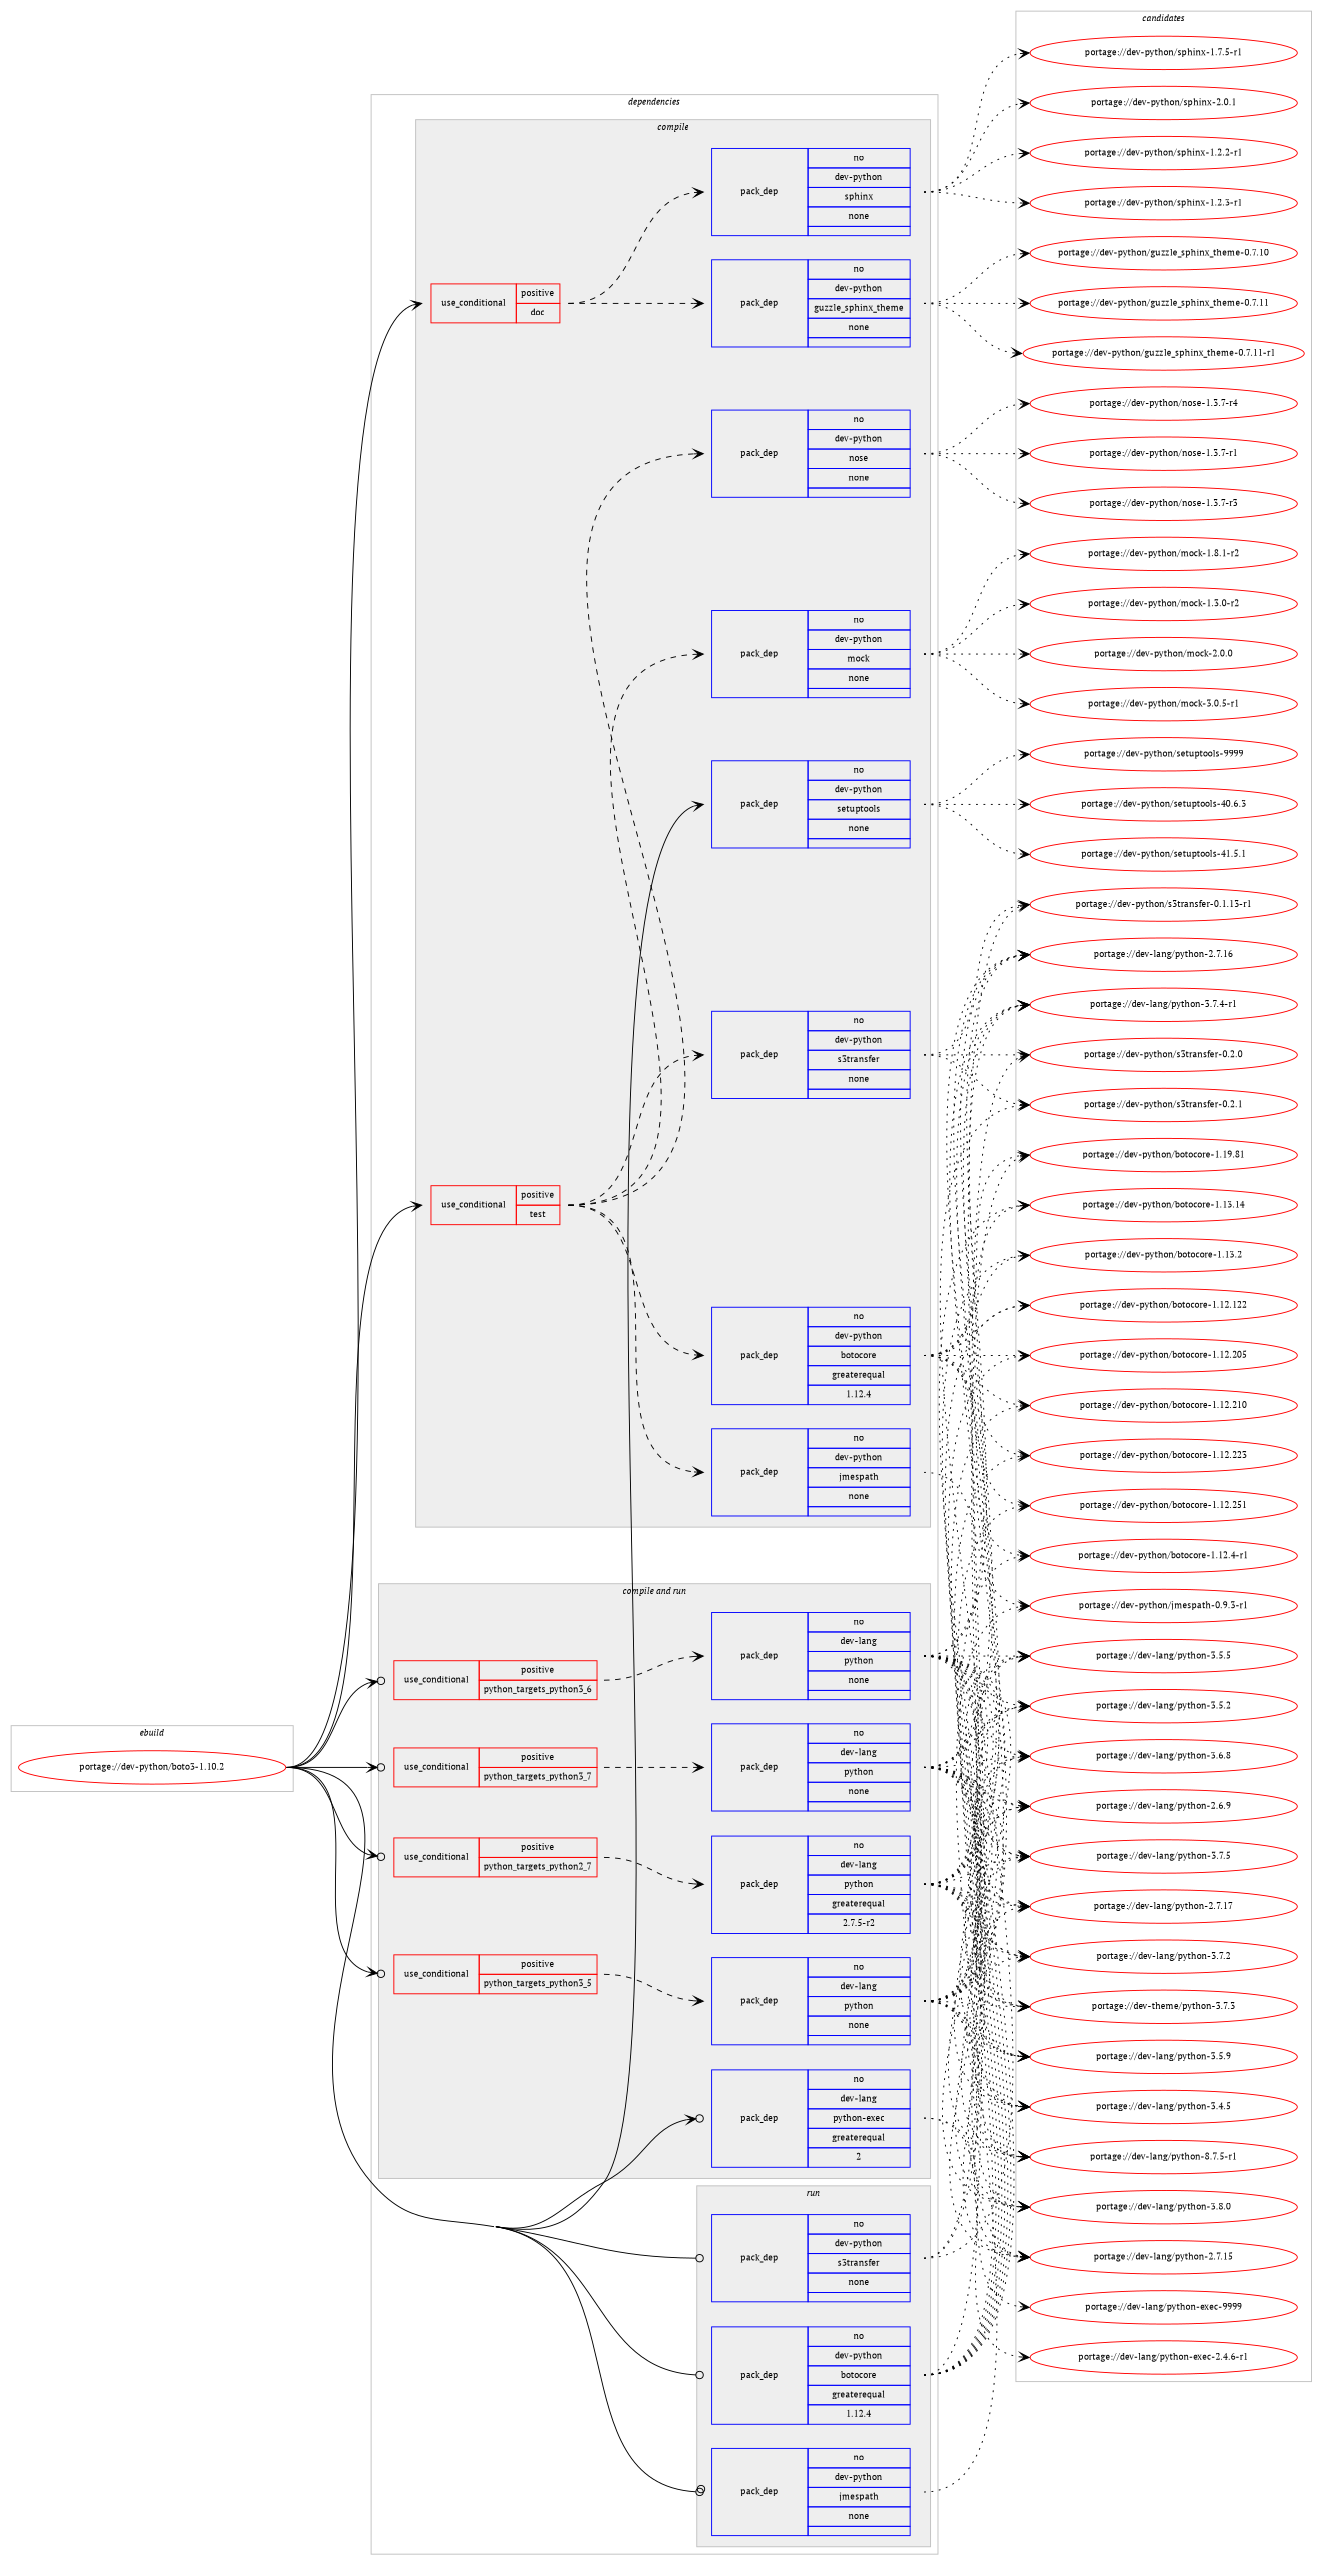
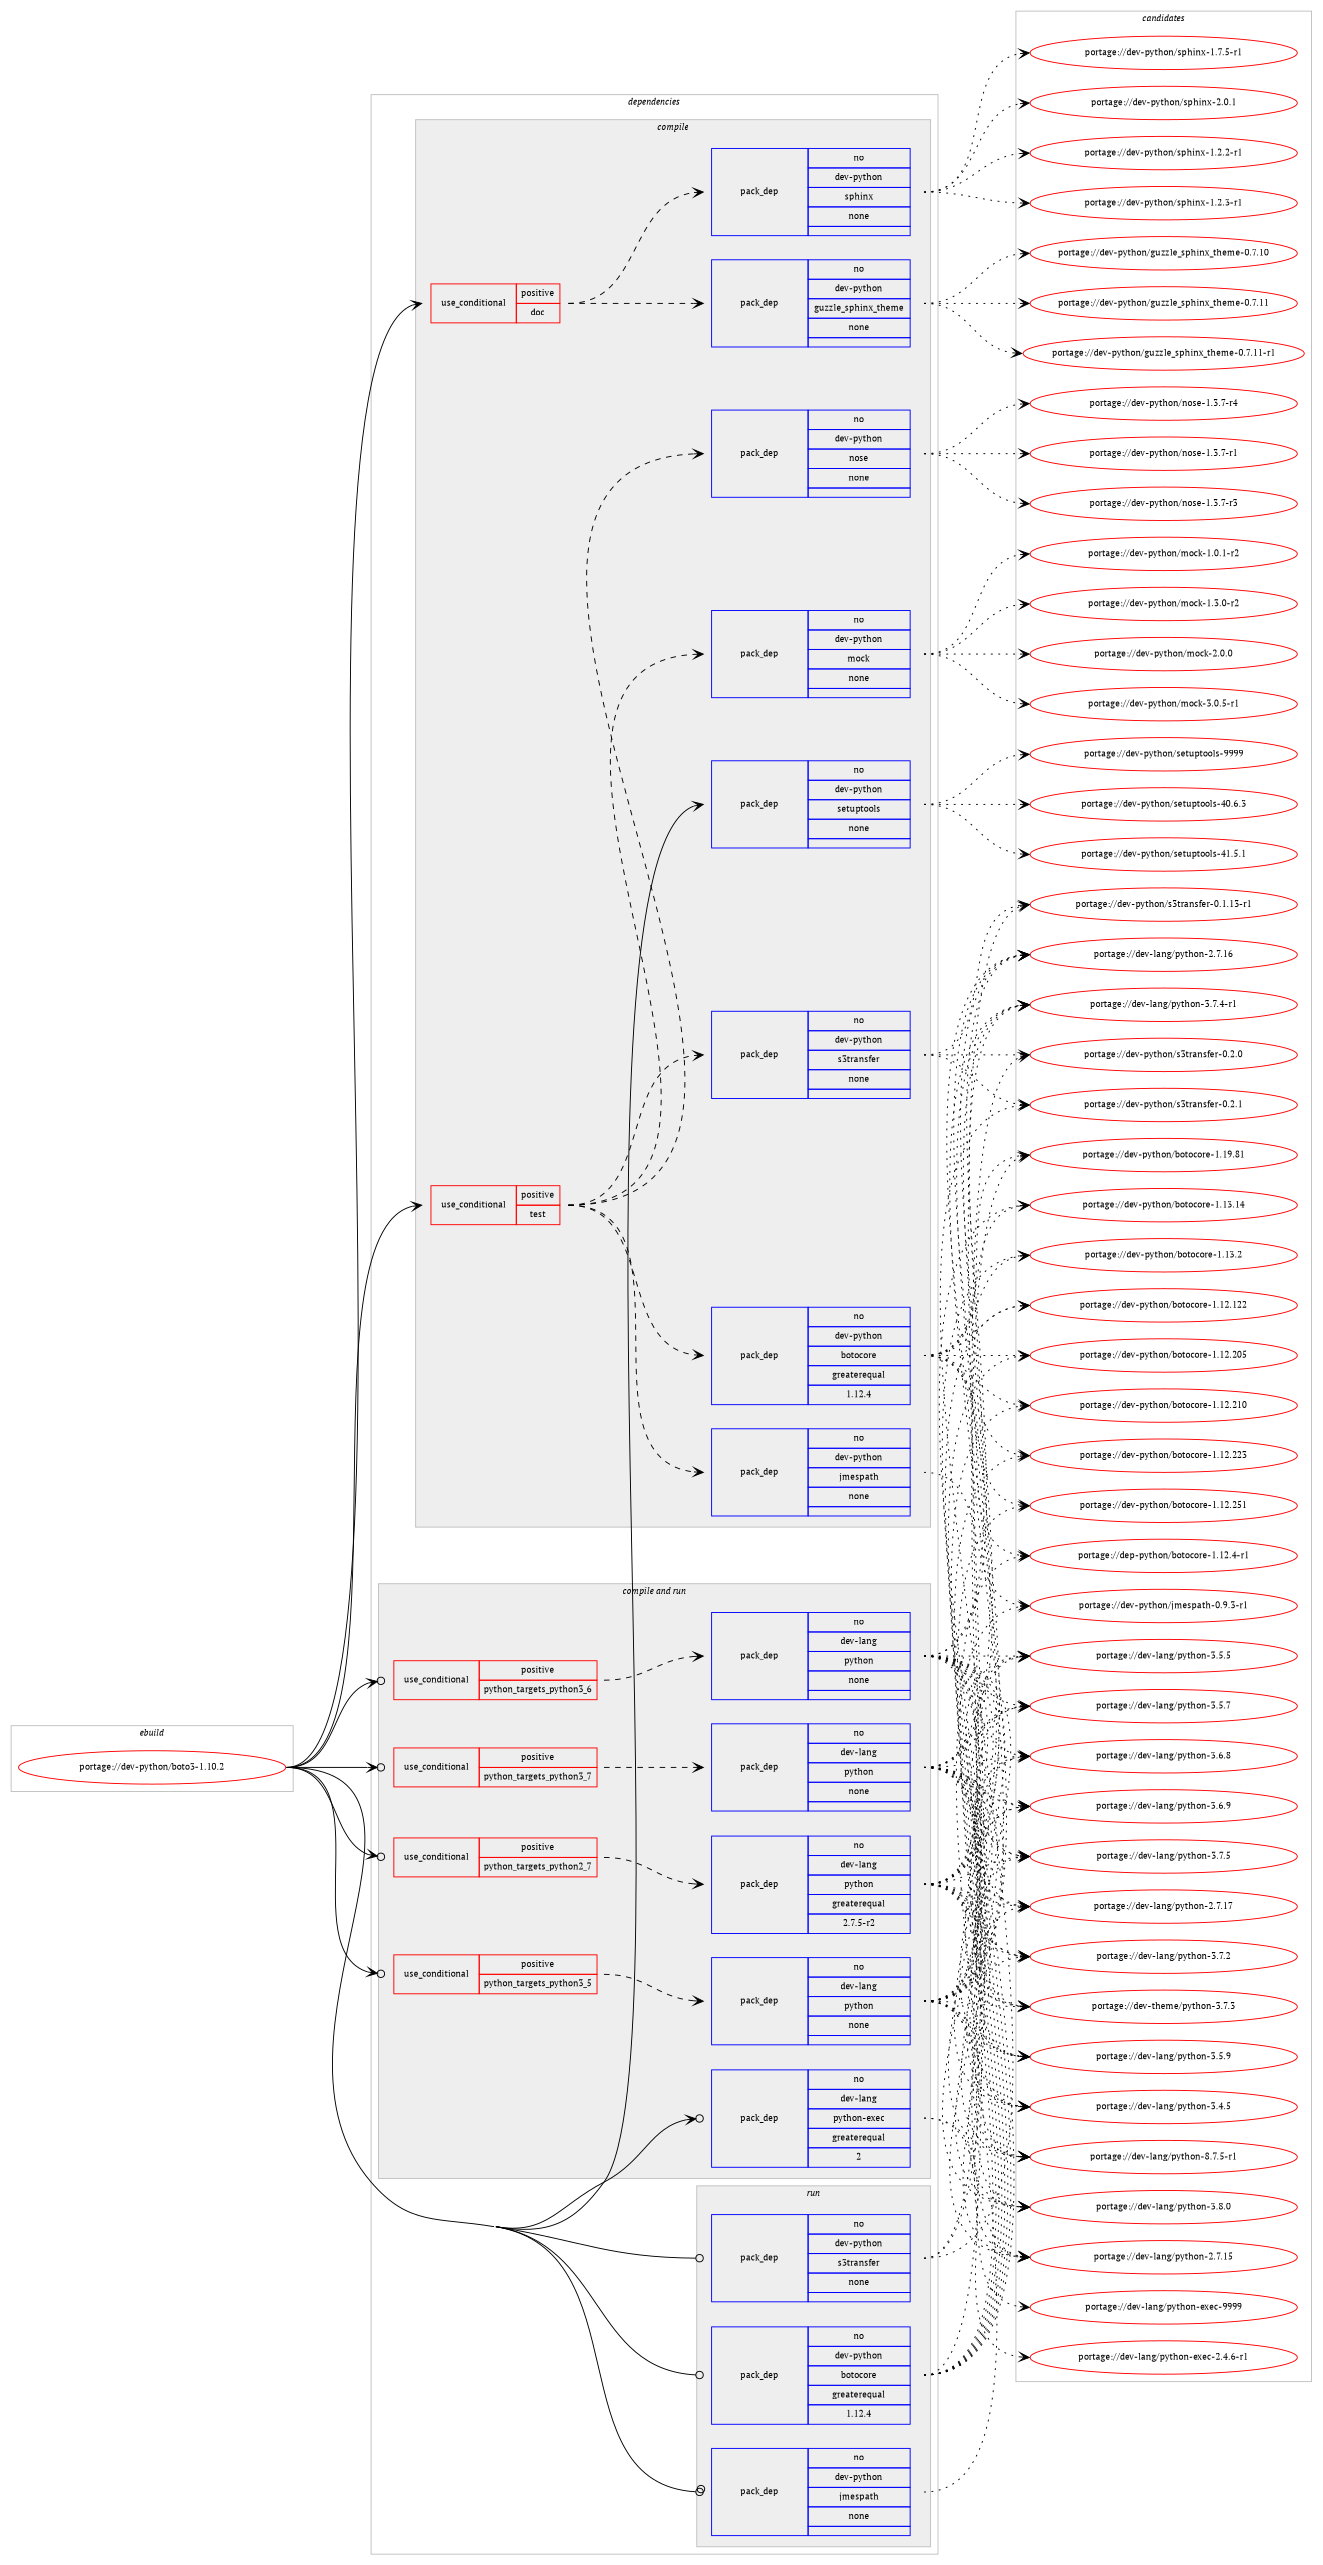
(1164, 554) -> (1164, 554)
(1164, 1556) -> (1164, 1556)
(1164, 1706) -> (1164, 1706)
(1164, 1806) -> (1164, 1806)
